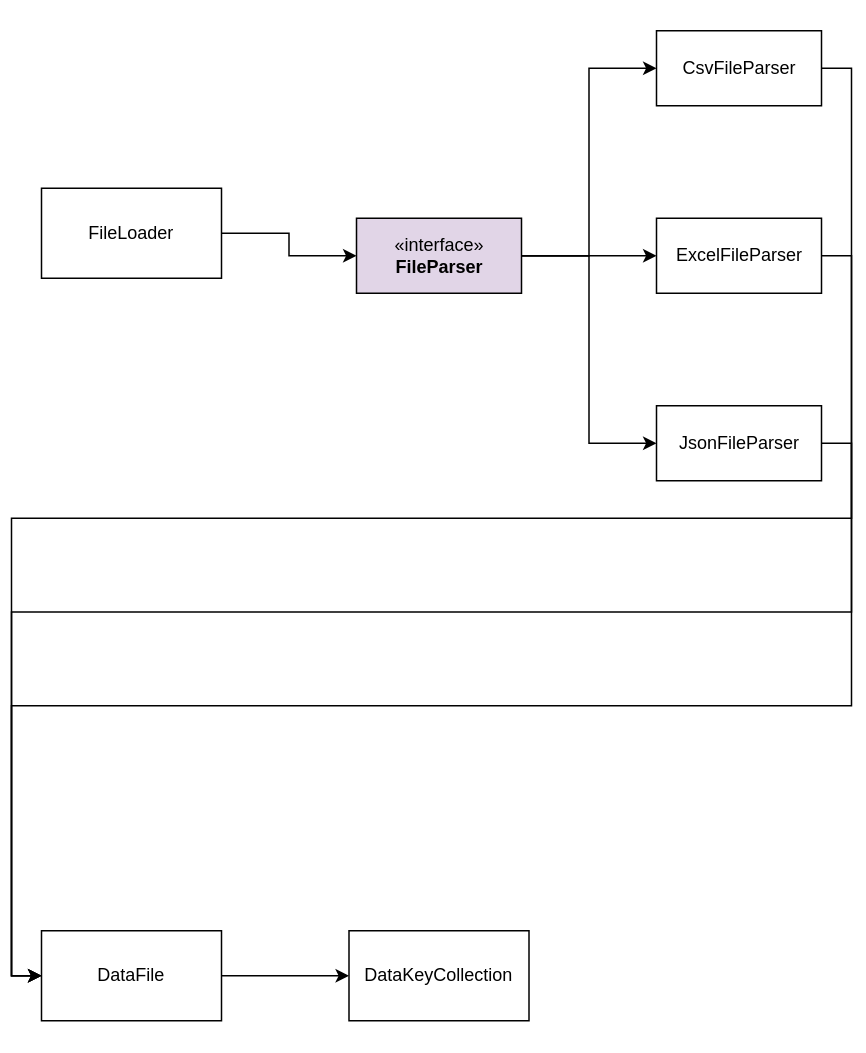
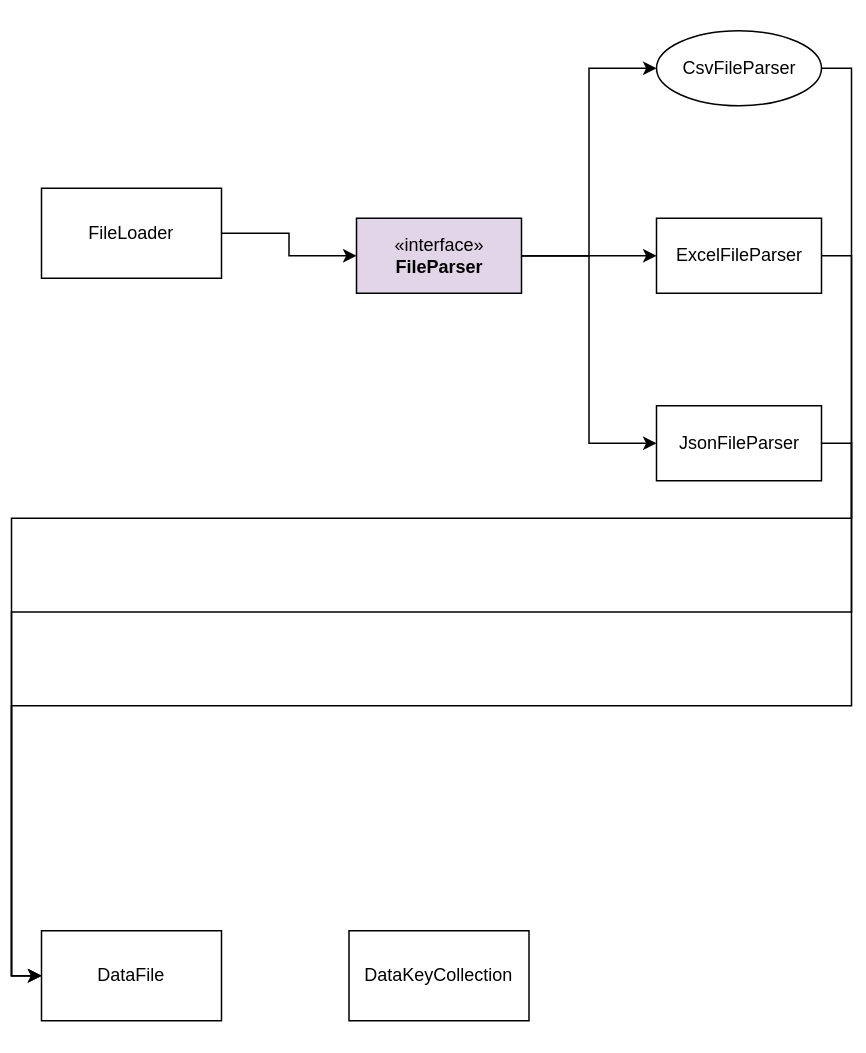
(739, 68) -> (739, 68)
(280, 976) -> none
